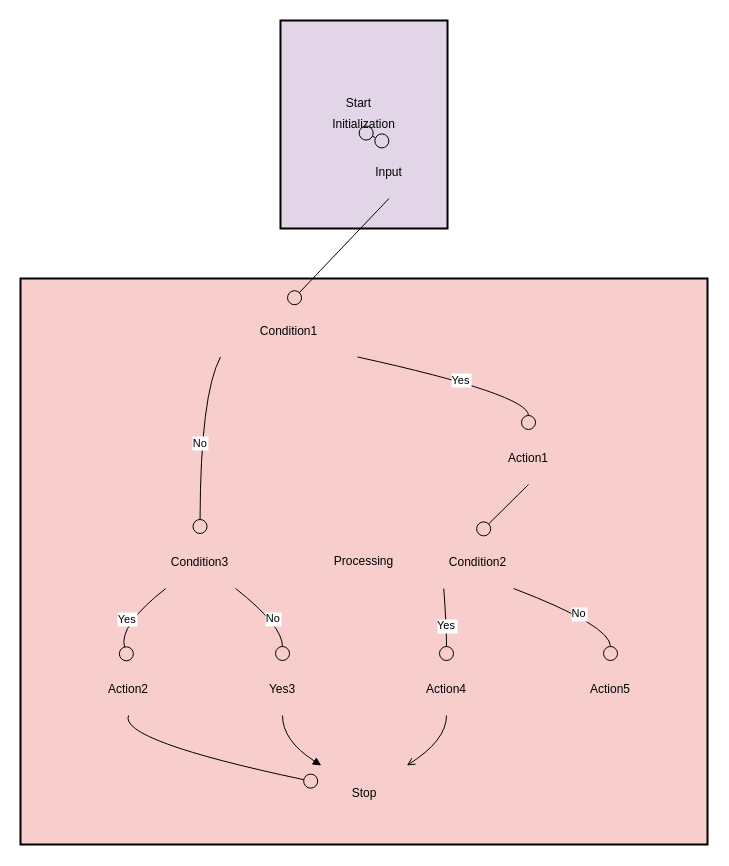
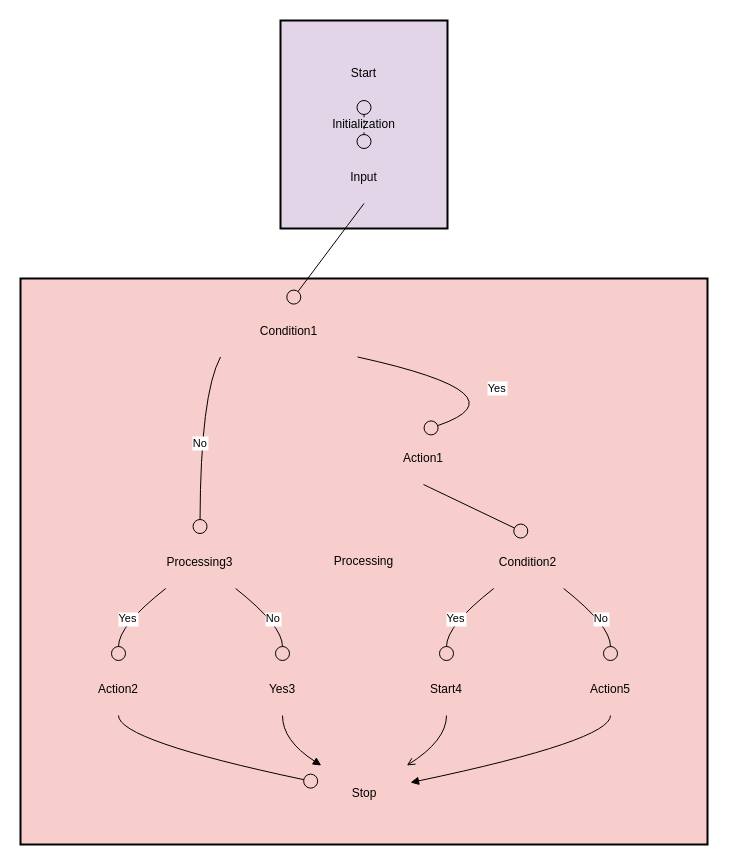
(359, 103) -> (364, 73)
(389, 172) -> (364, 177)
(529, 458) -> (424, 458)
(200, 562) -> (200, 562)
(478, 562) -> (528, 562)
(129, 689) -> (119, 689)
(446, 689) -> (446, 689)
none -> (518, 757)
